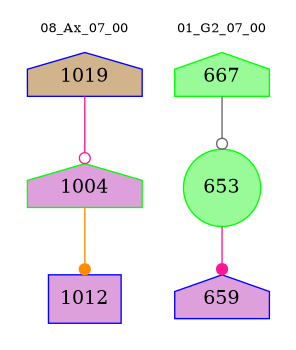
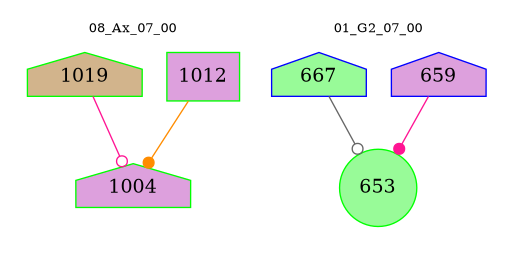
(85, 77) -> (85, 77)
(222, 77) -> (319, 77)
(85, 236) -> (170, 129)
(222, 245) -> (415, 120)
(85, 299) -> (203, 77)
